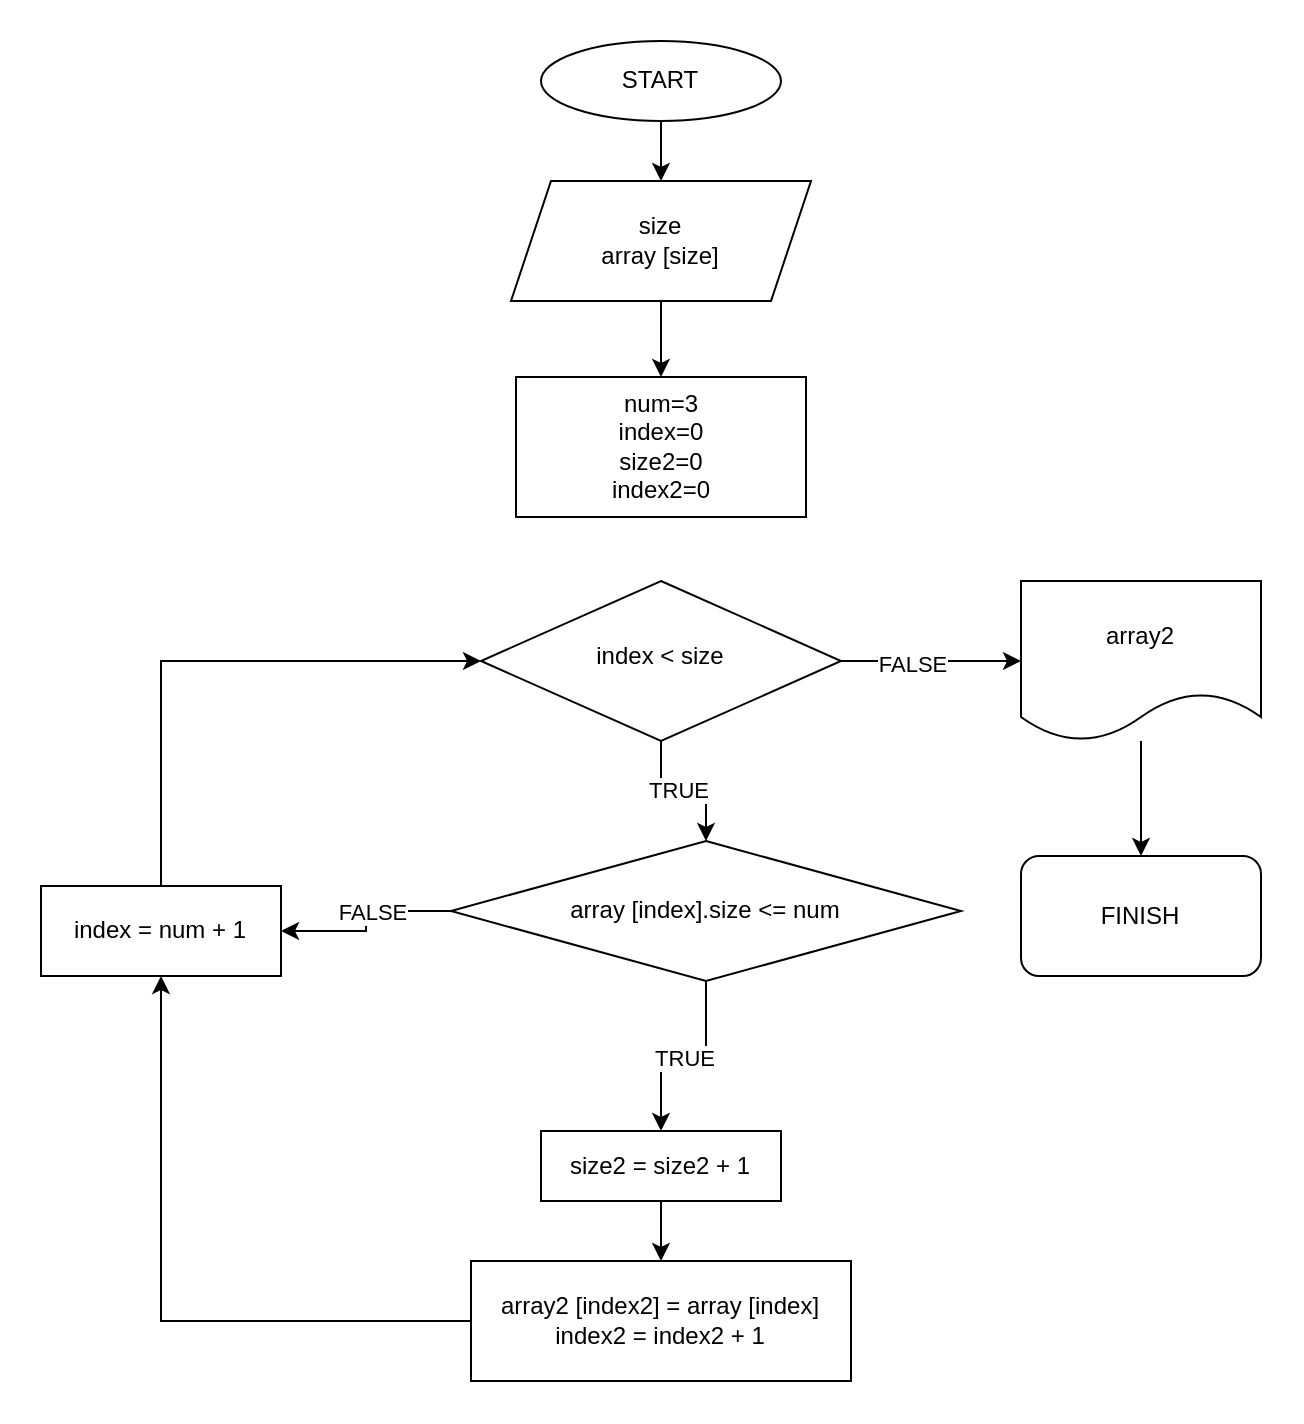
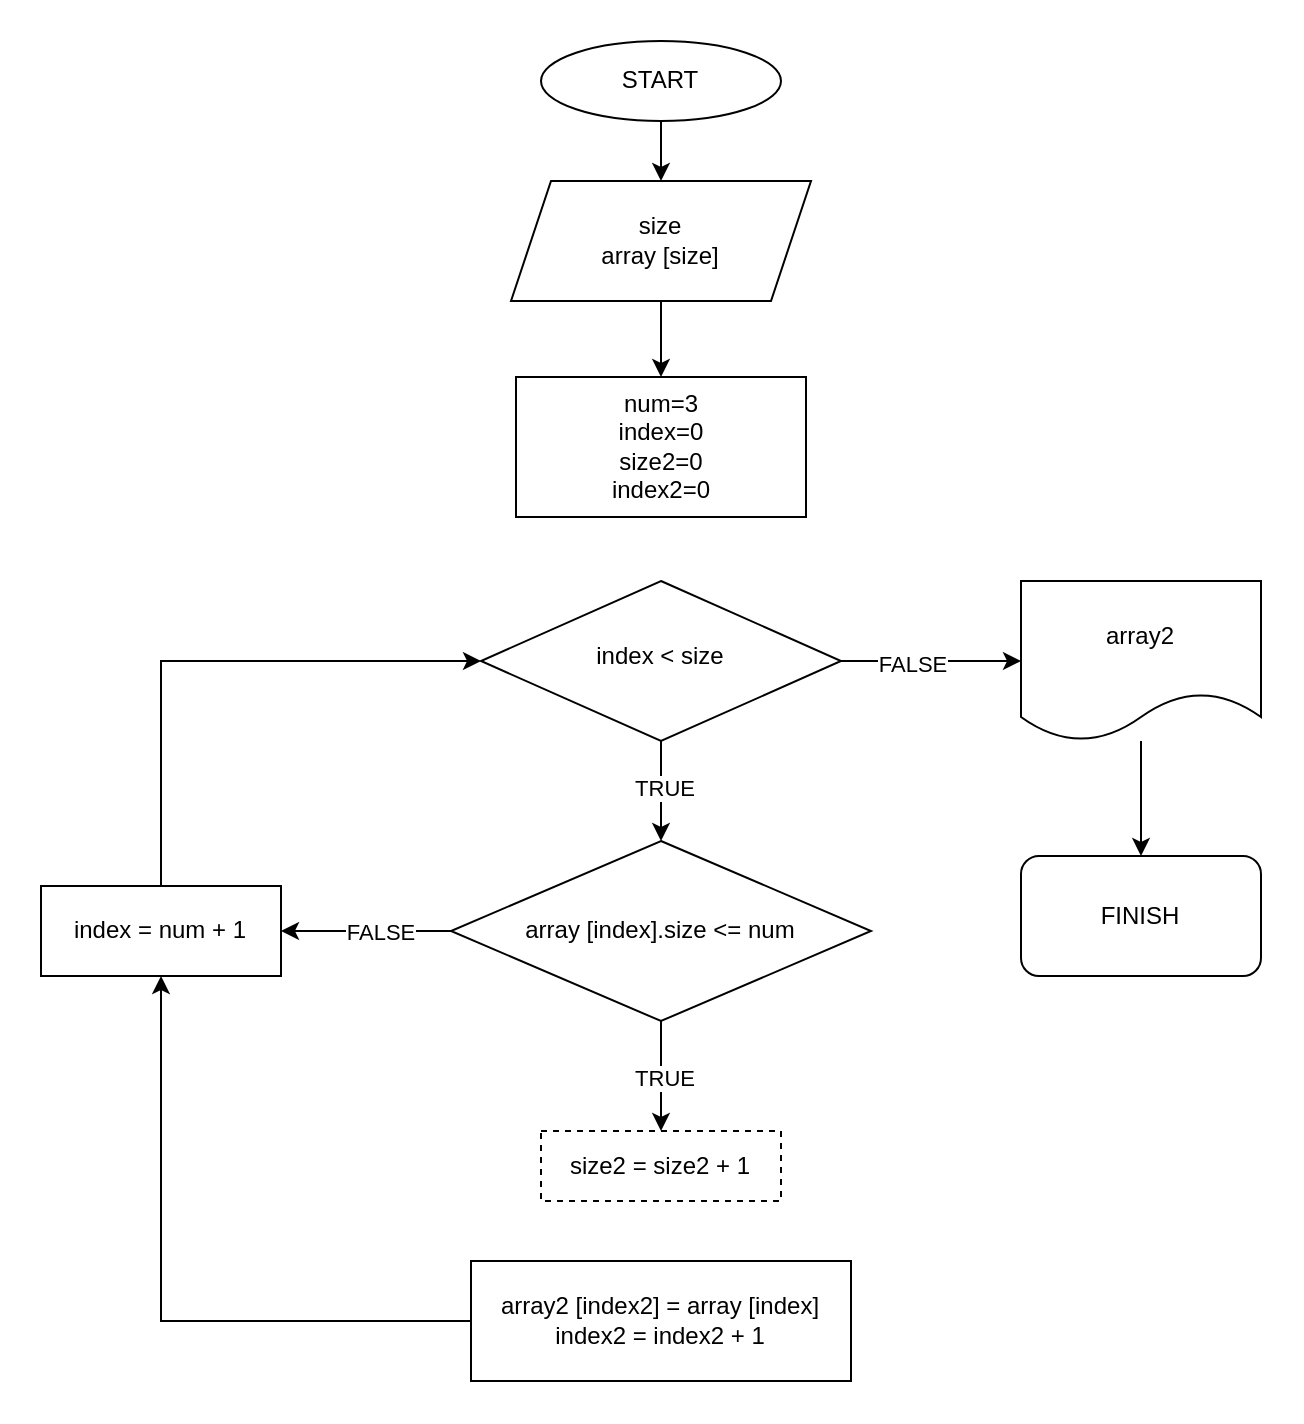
(706, 911) -> (661, 931)
(661, 1166) -> (661, 1166)
(661, 1238) -> none
